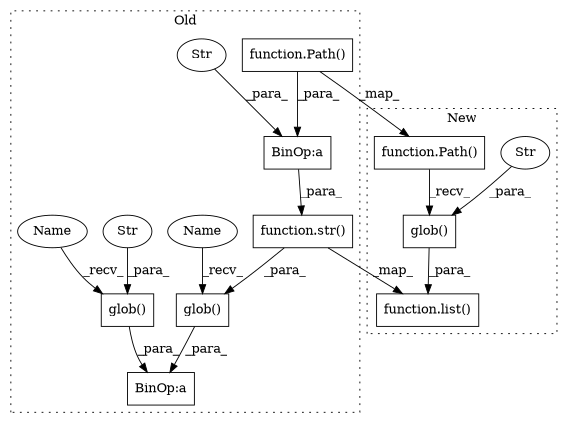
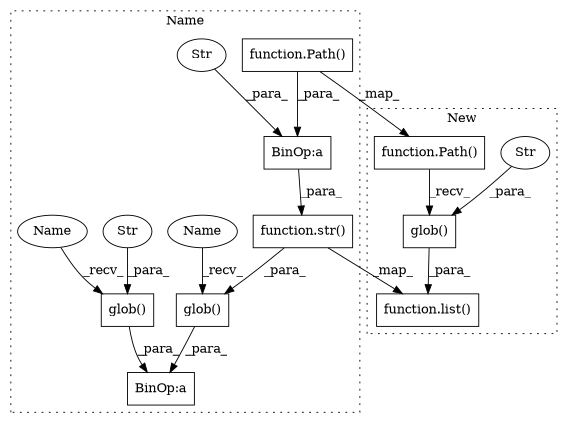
(185, 21) -> (185, 21)
